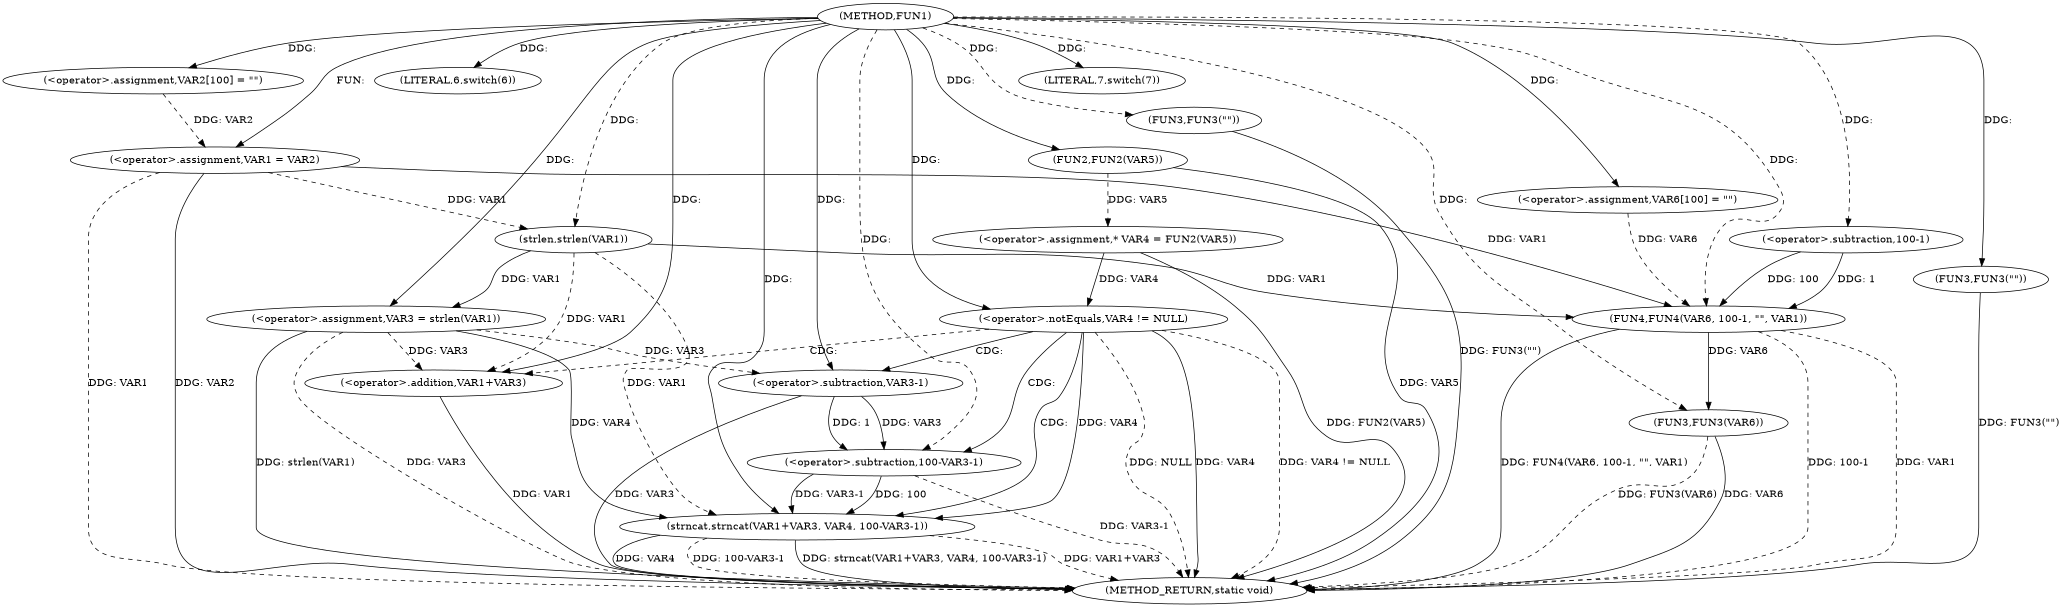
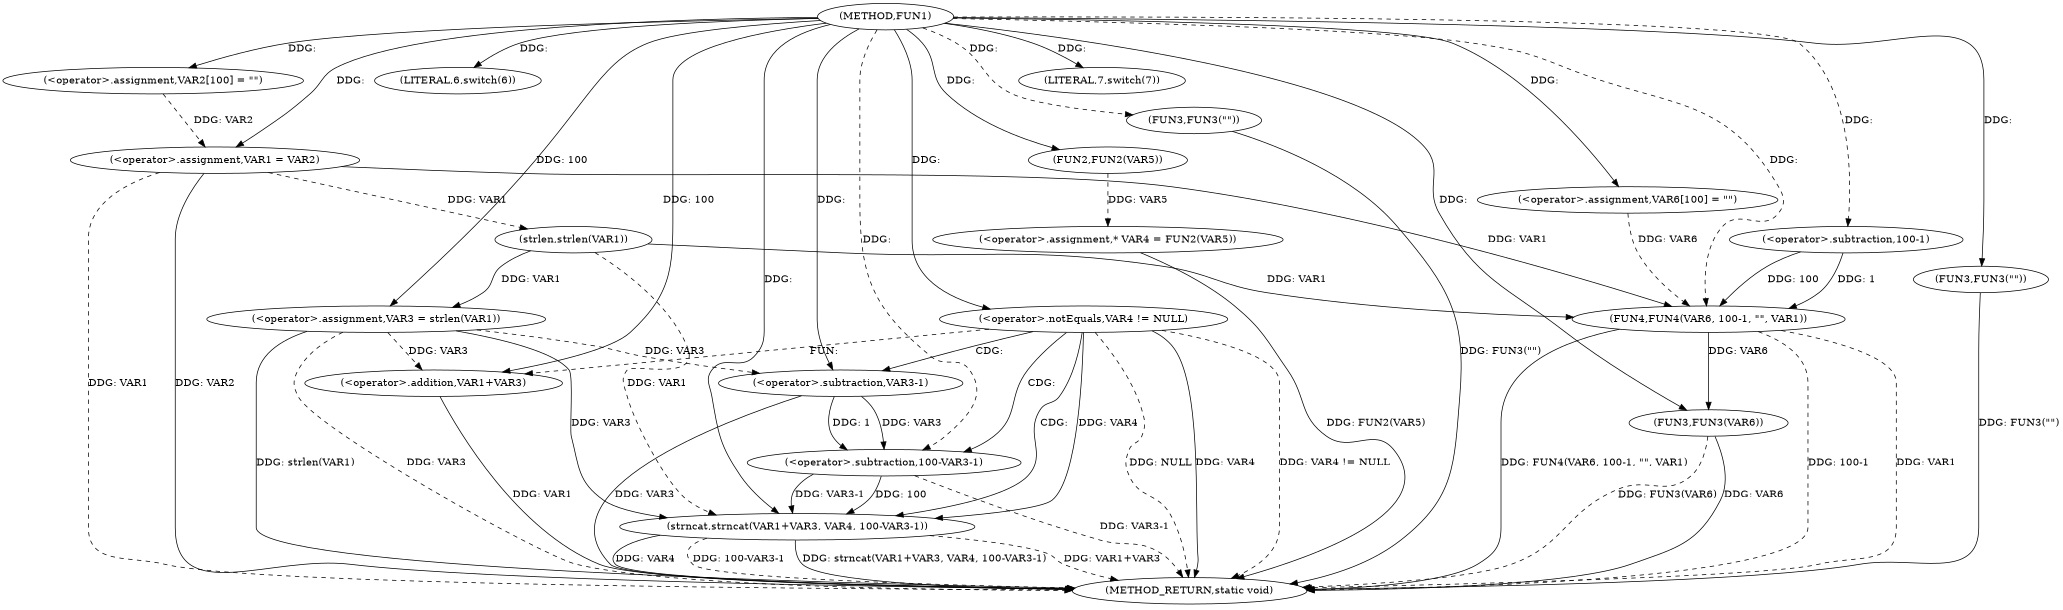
(647, 57) -> none
(352, 81) -> (352, 81)
(1375, 115) -> (1375, 115)
(562, 160) -> (562, 160)
(689, 200) -> (689, 200)
(1097, 276) -> none
(557, 326) -> none
(1385, 350) -> none
(826, 351) -> (826, 351)
(601, 423) -> (601, 423)
